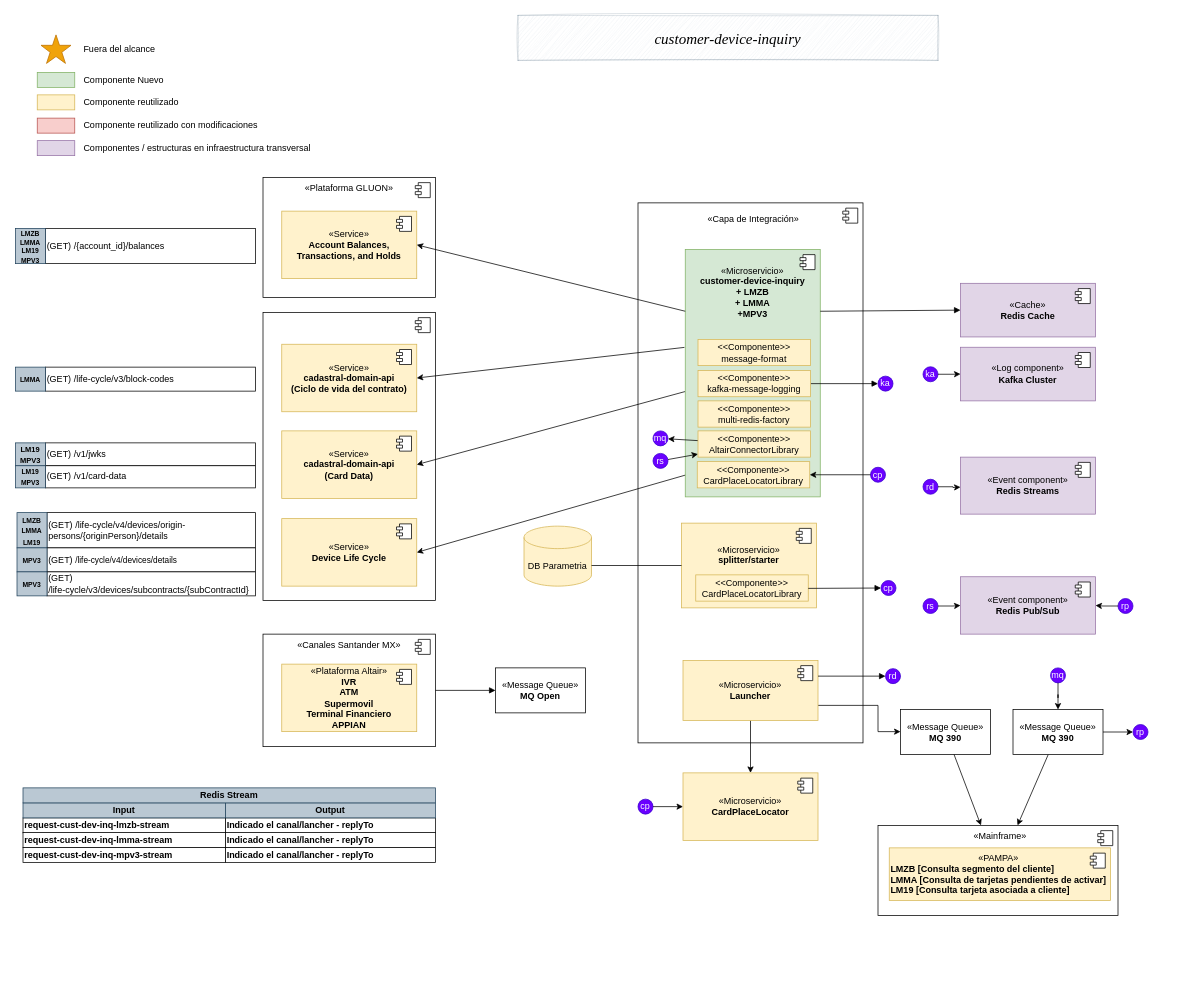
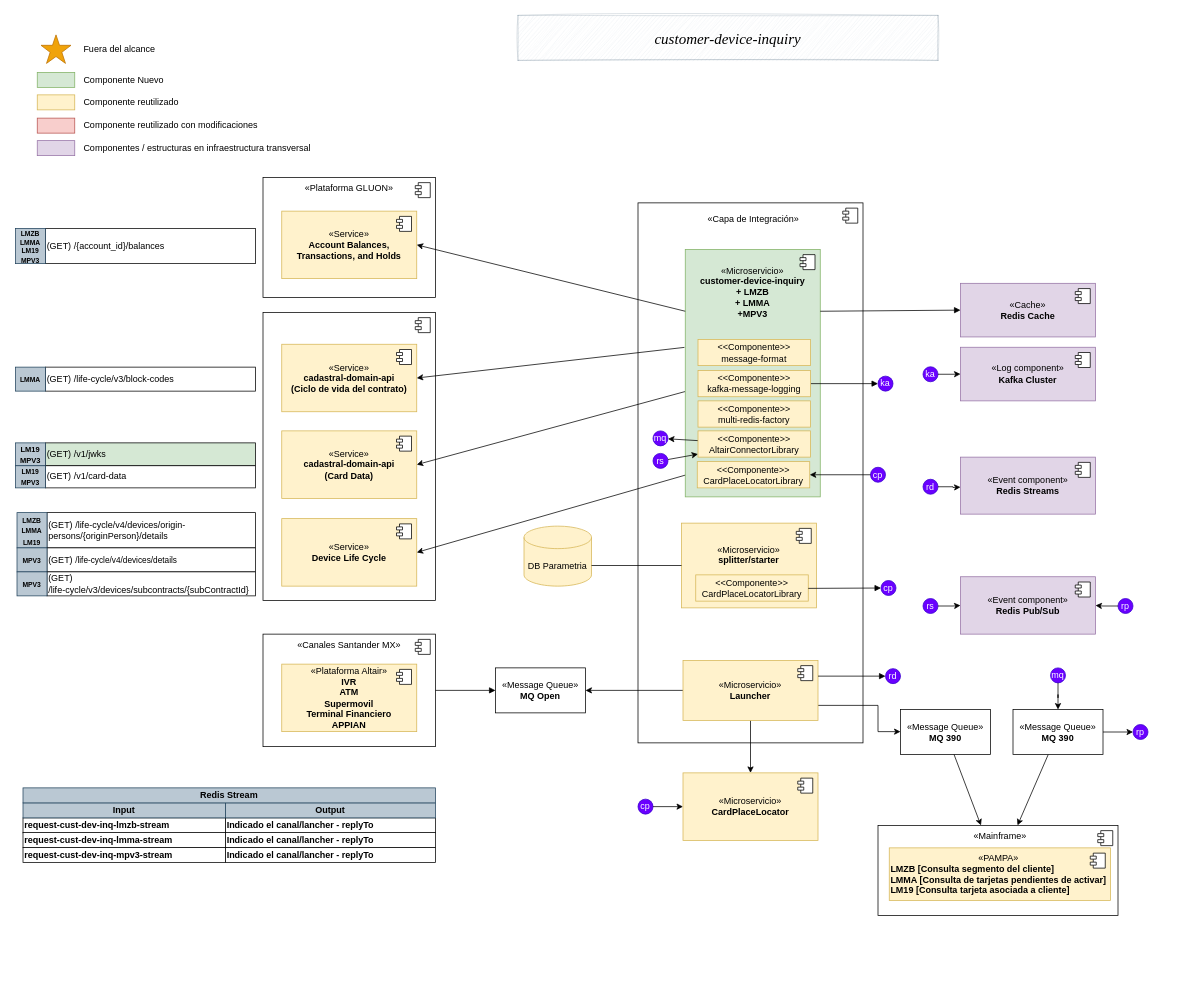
(150, 454) -> (150, 454)
none -> (637, 690)
